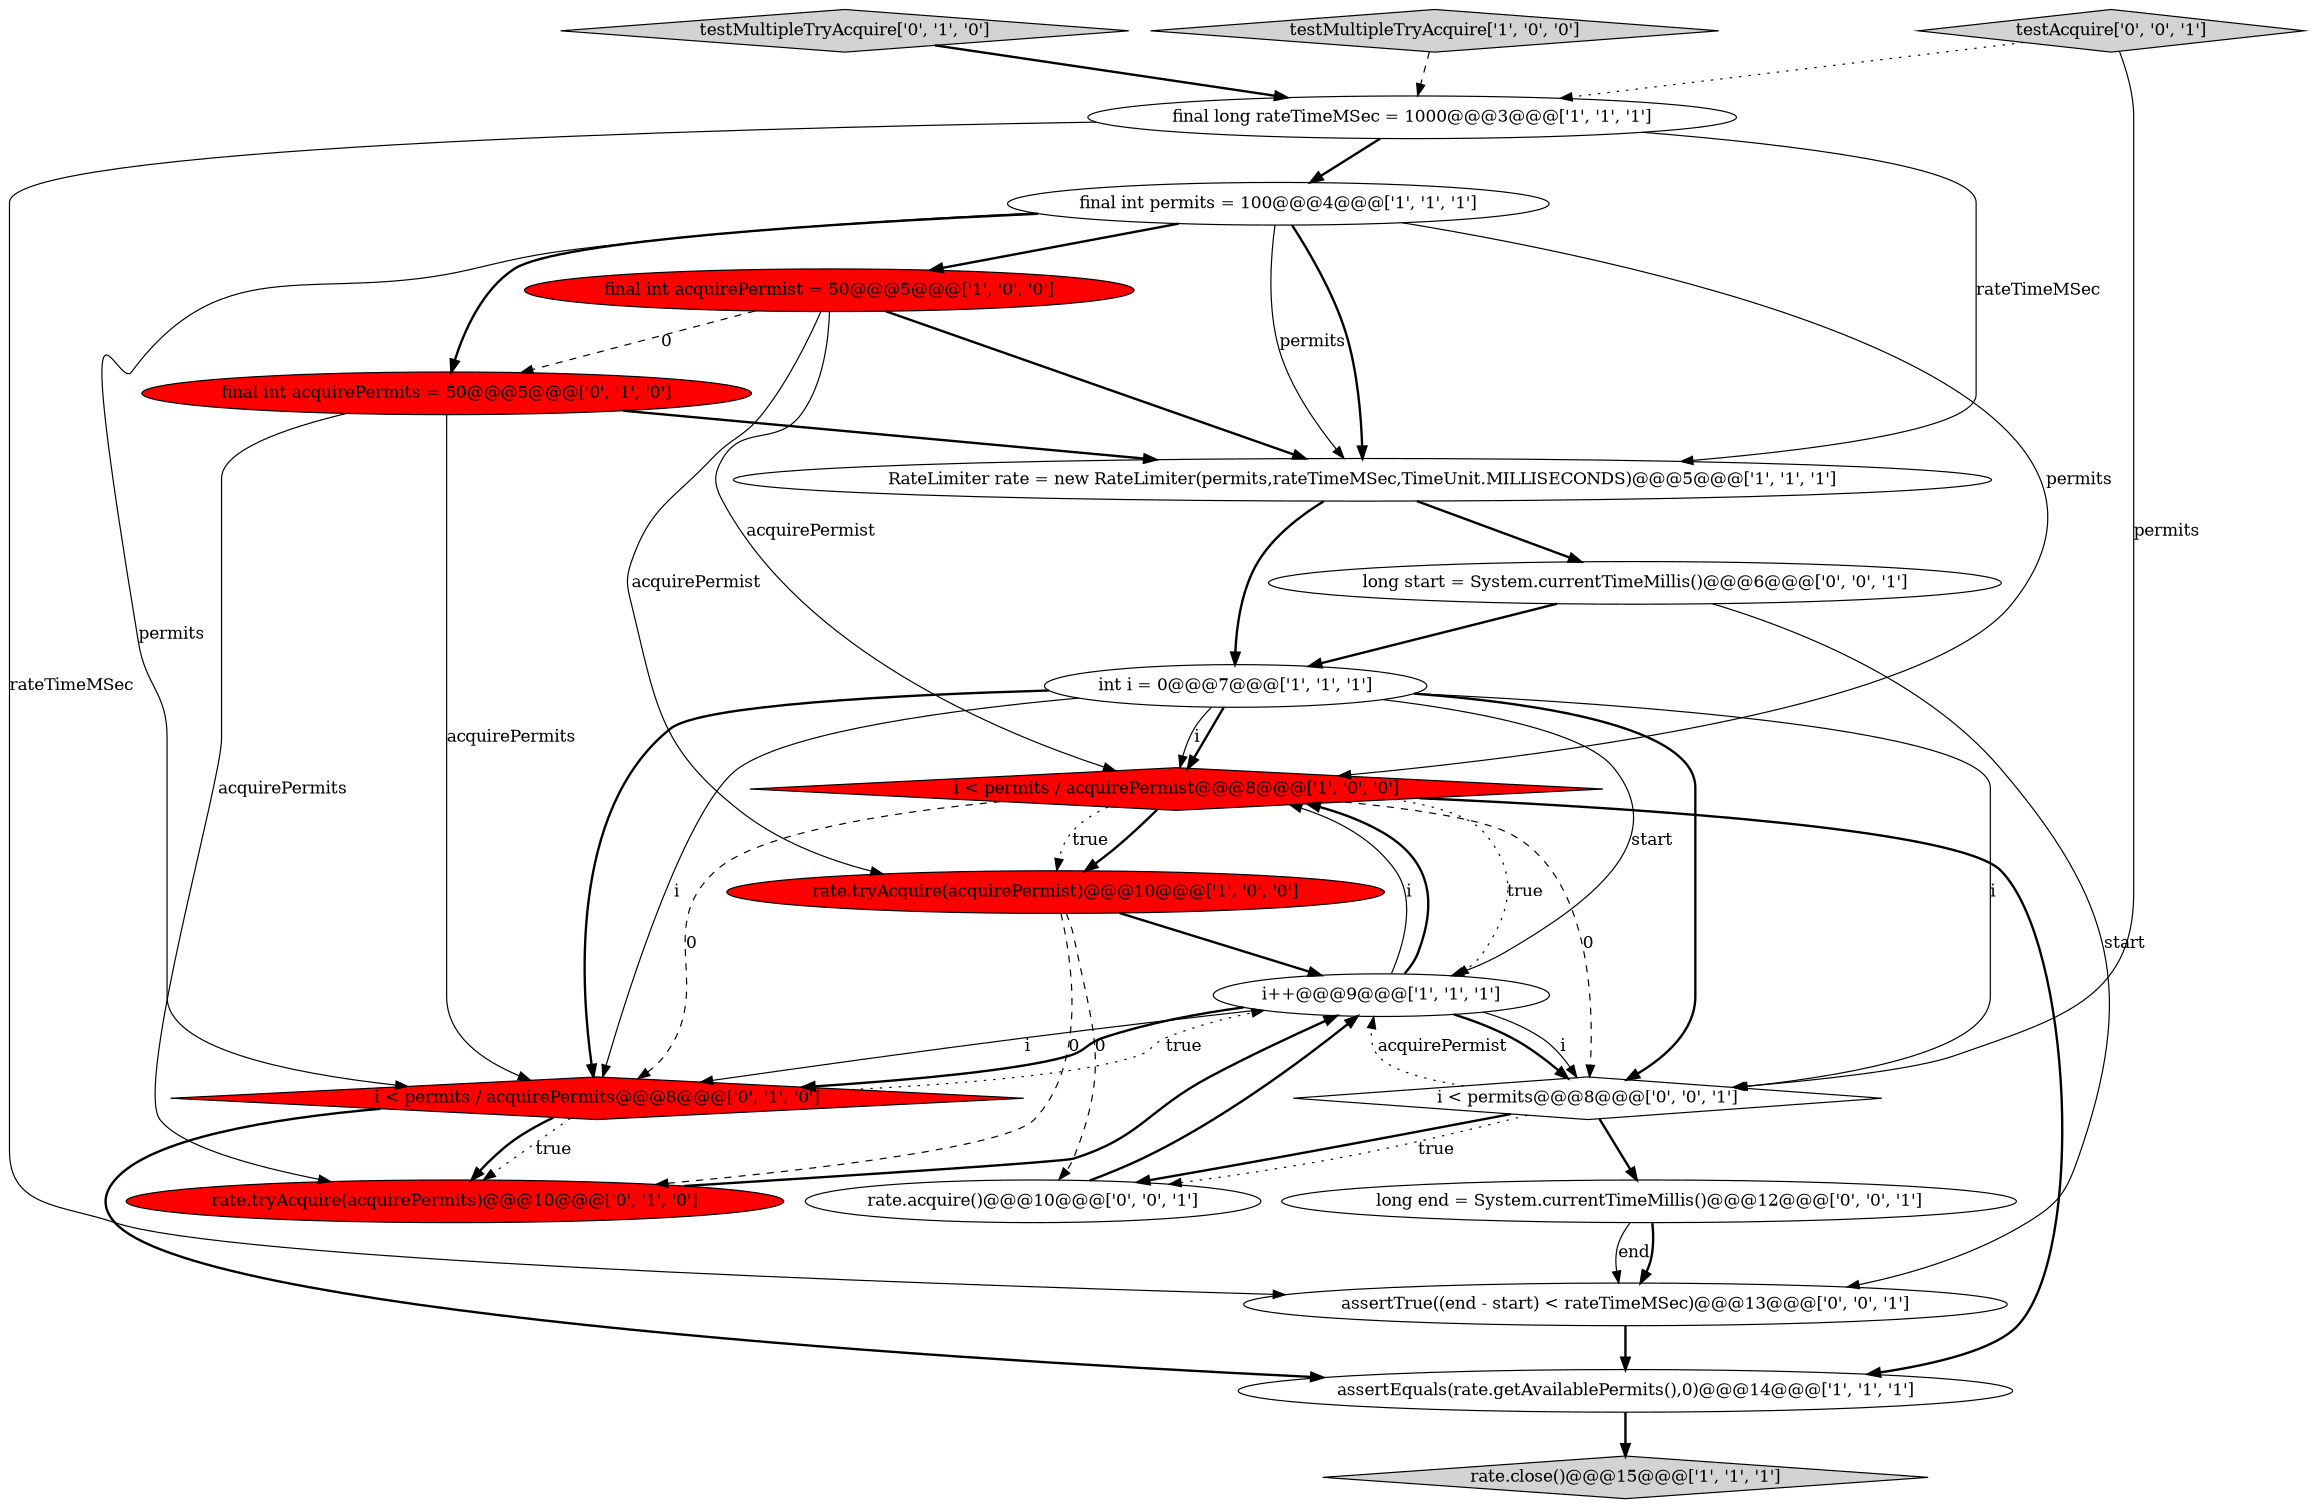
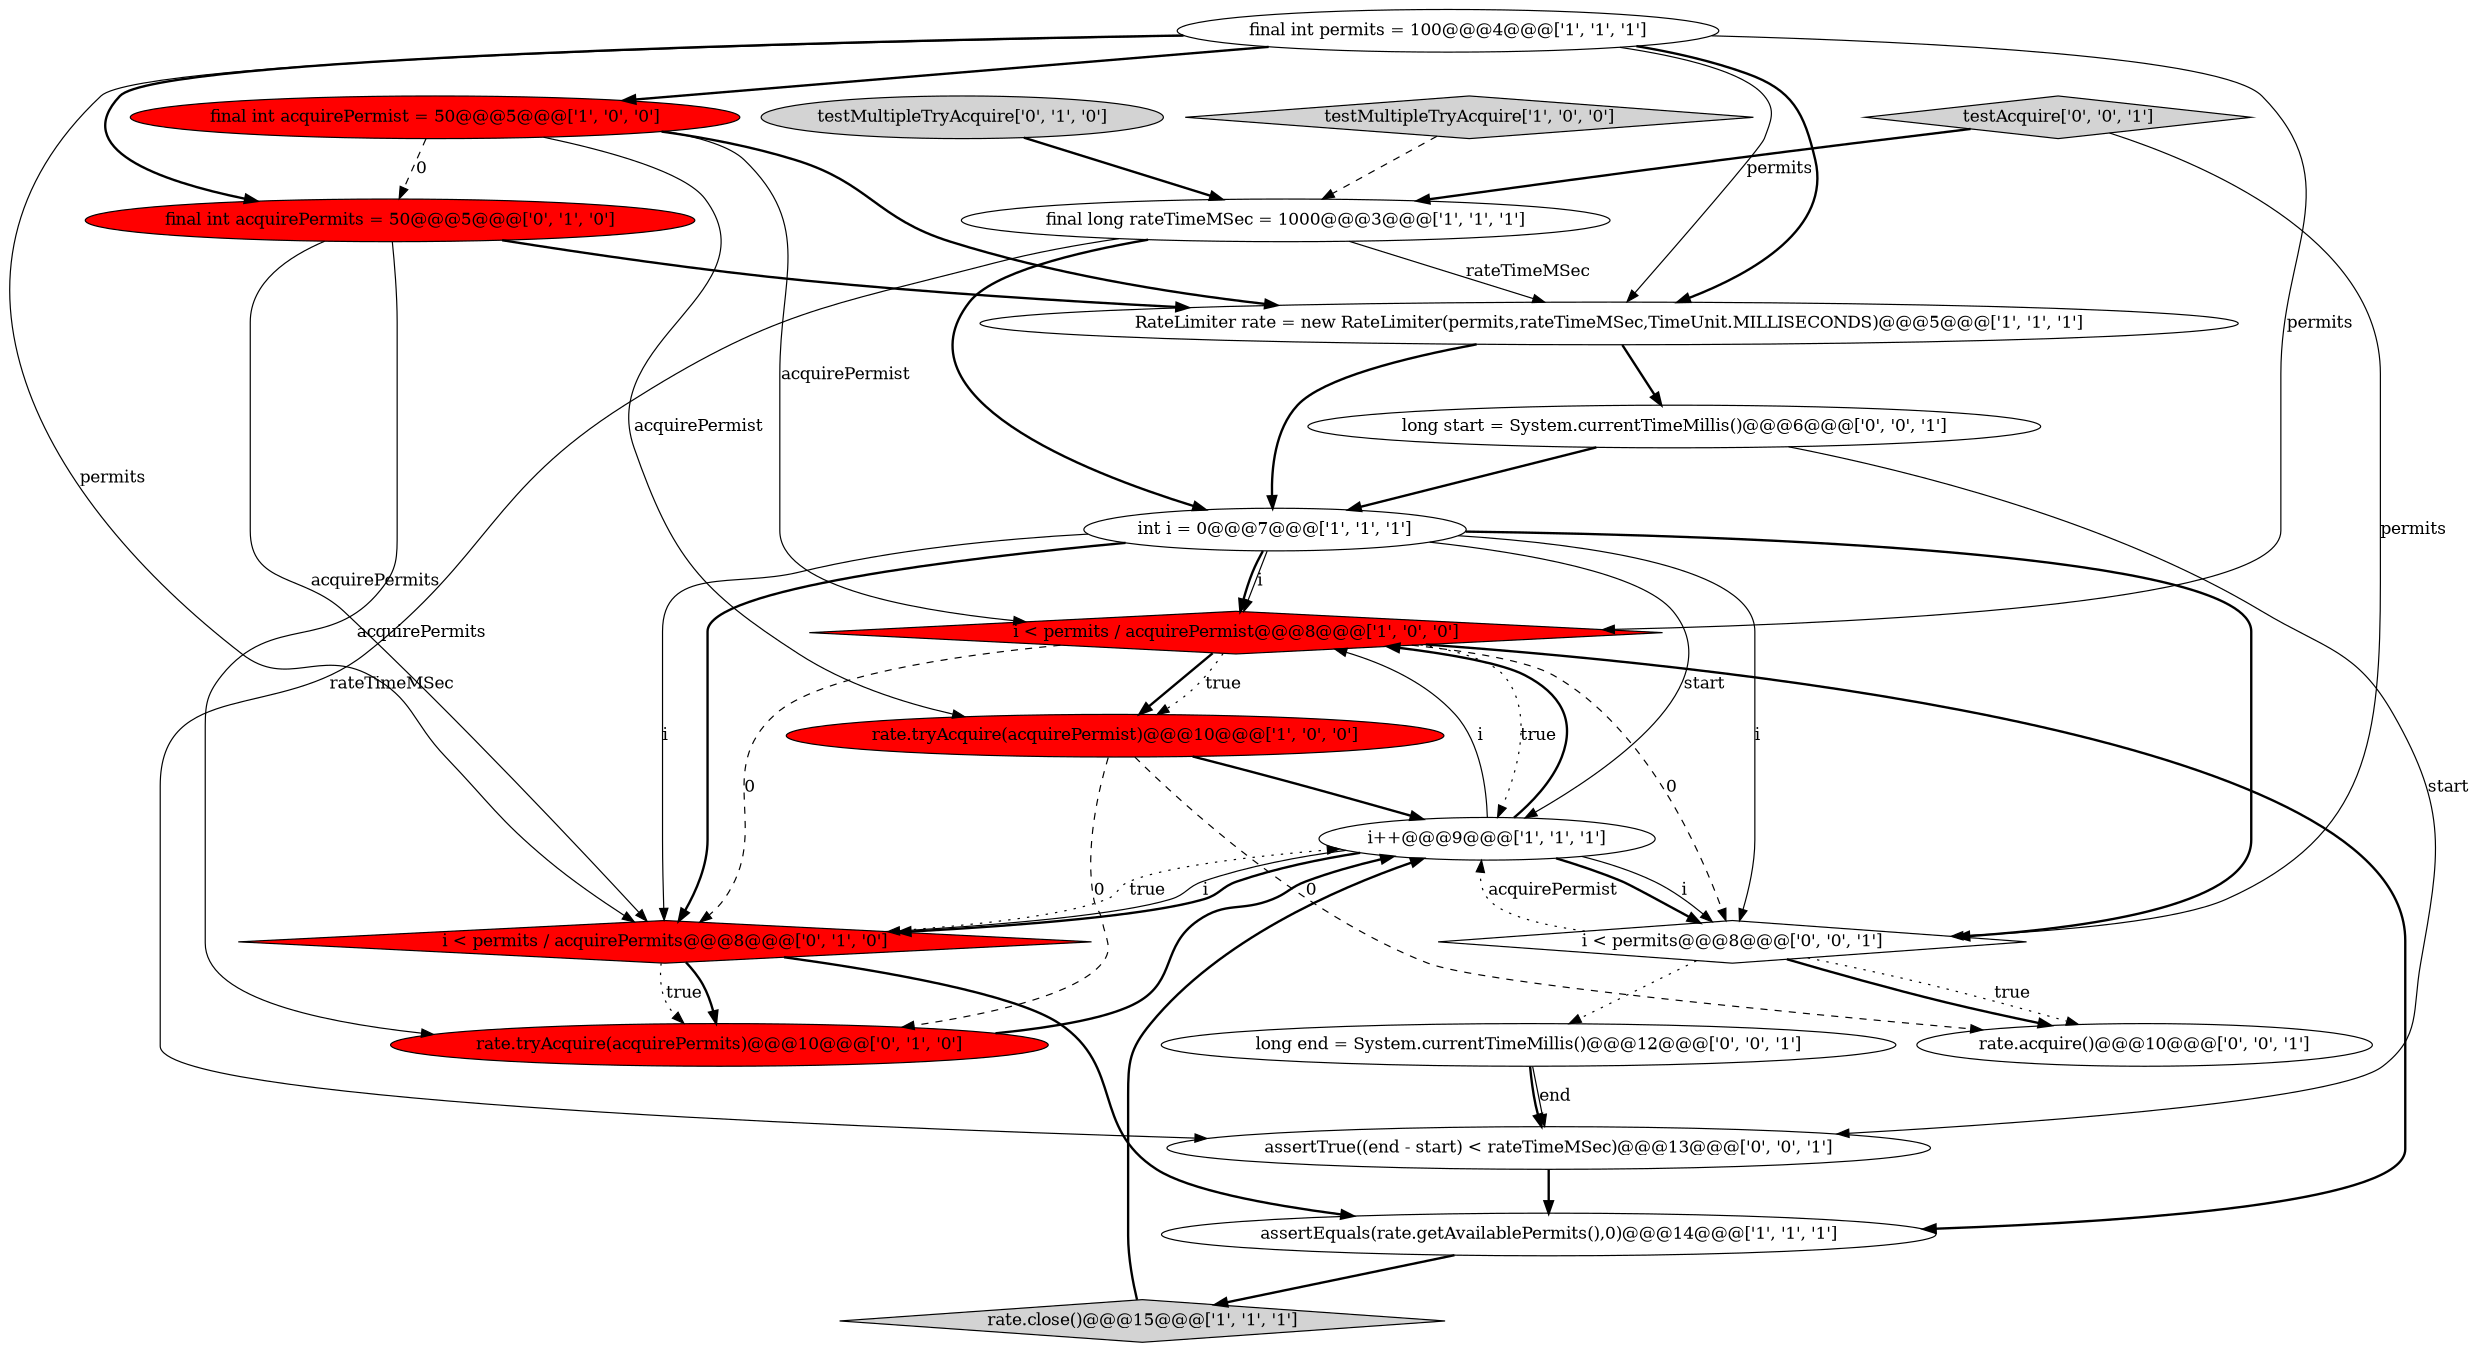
(845, 31) -> (962, 117)
(1798, 70) -> (1700, 163)
(1350, 157) -> (962, 376)
(1225, 1112) -> (1160, 1014)
(1615, 1144) -> (1641, 988)
